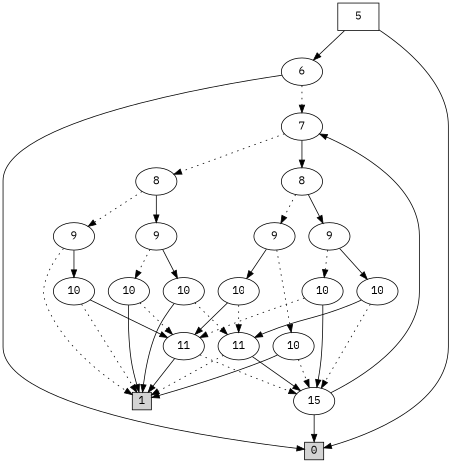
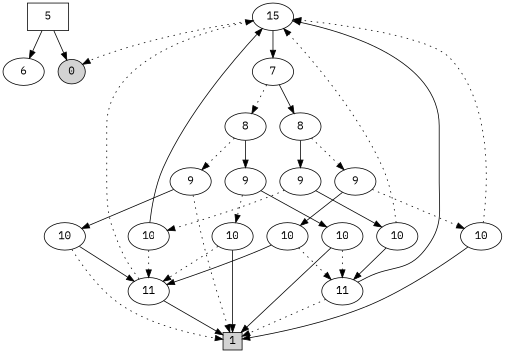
(302, 95) -> none
(3, 271) -> none
(314, 425) -> (170, 36)
(314, 451) -> (72, 72)
